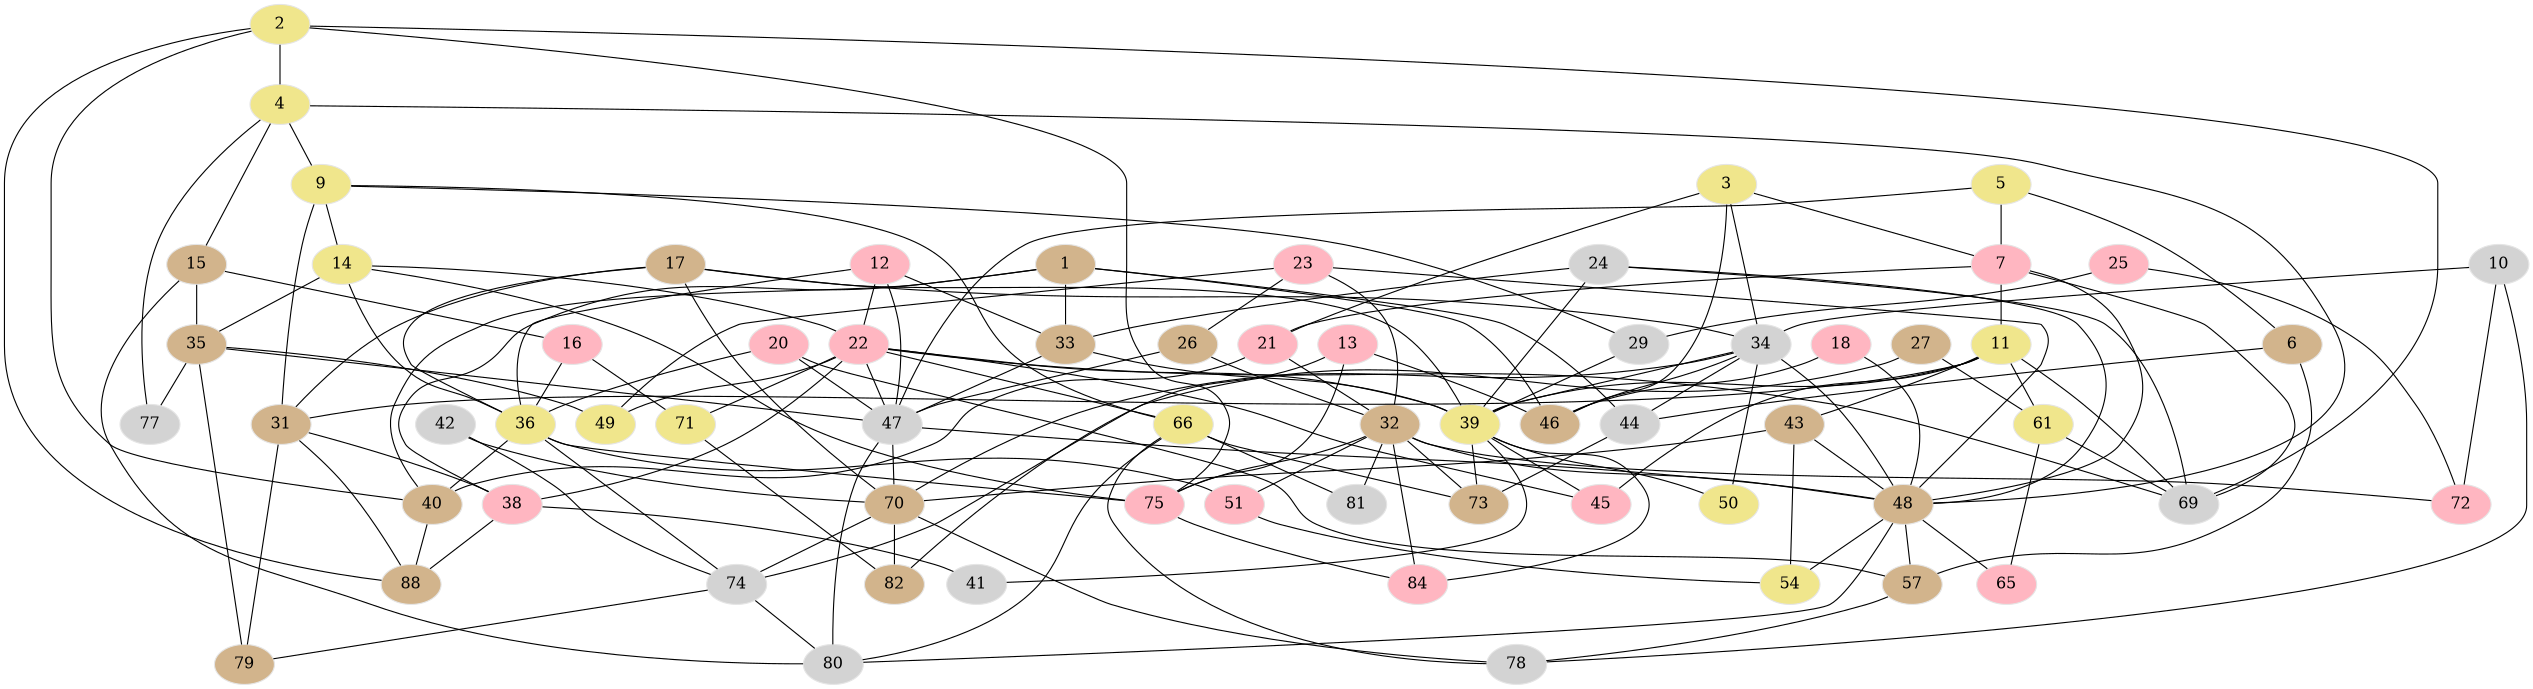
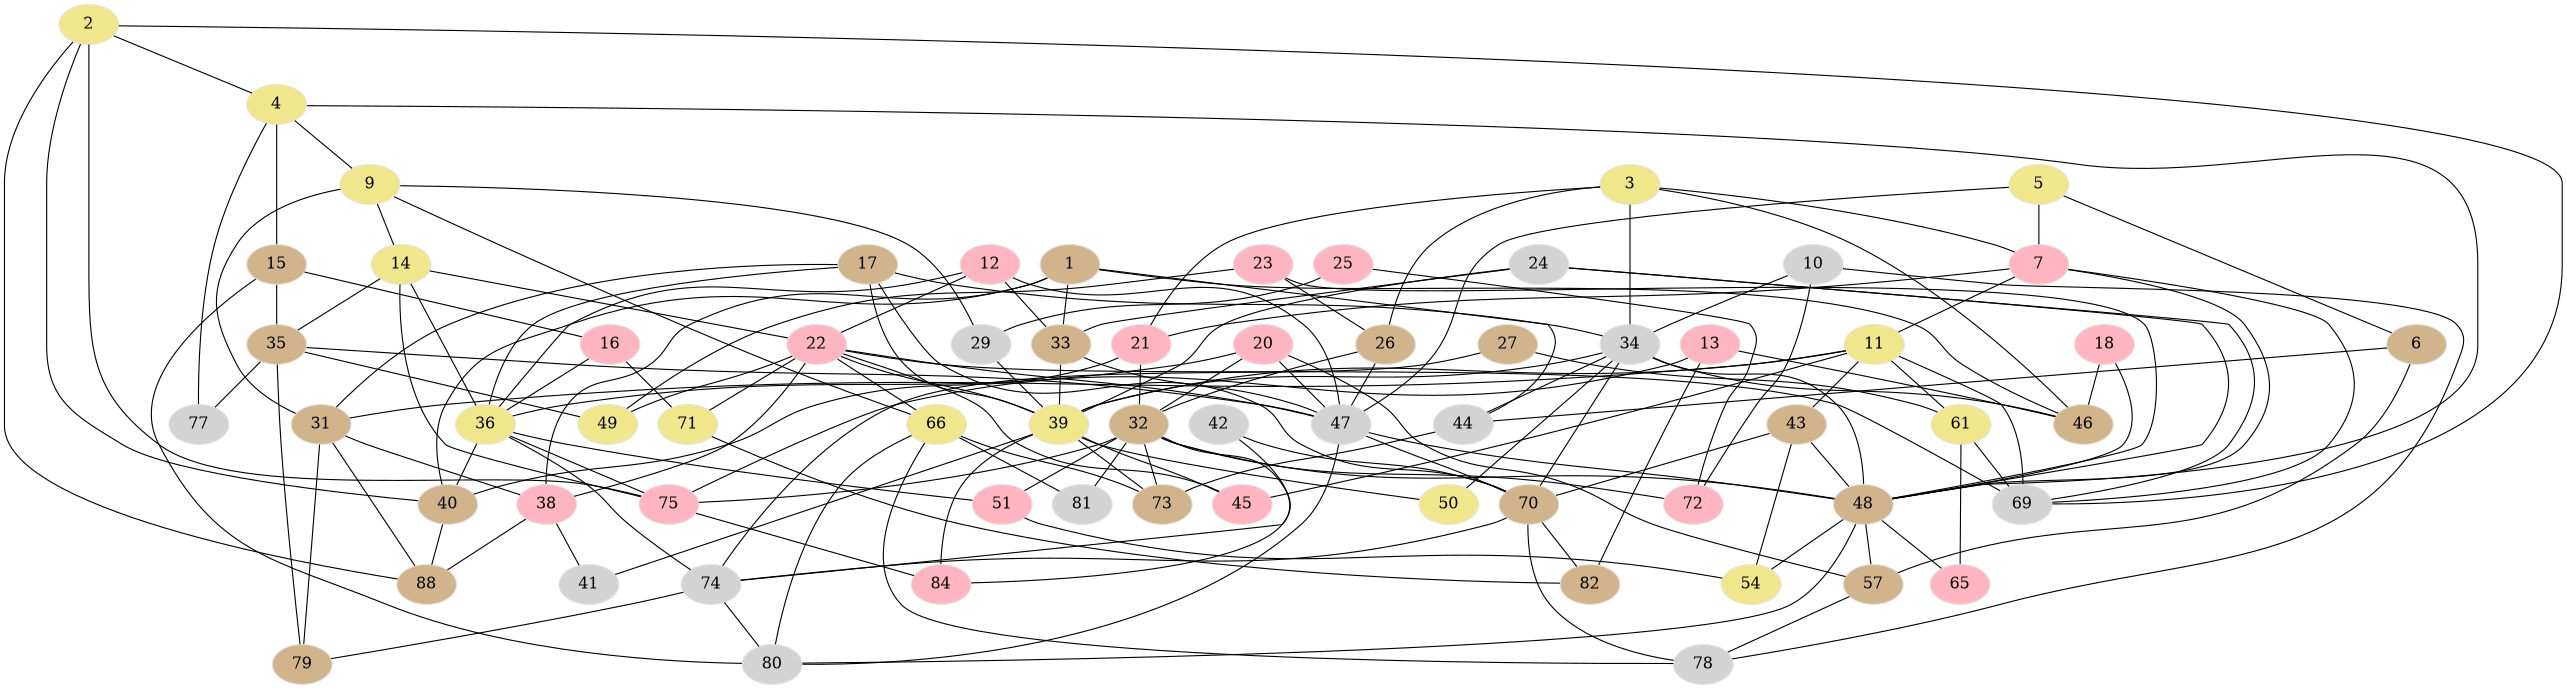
none -> (1469, 220)
(1393, 337) -> (1201, 384)
